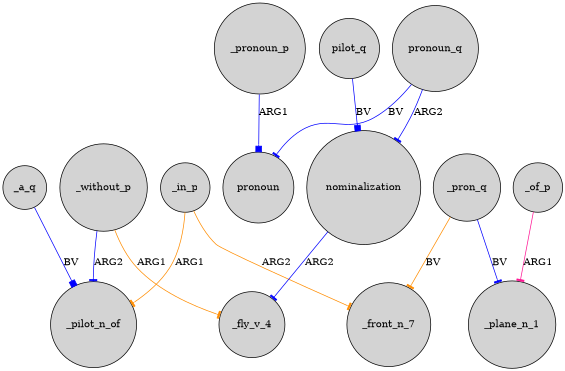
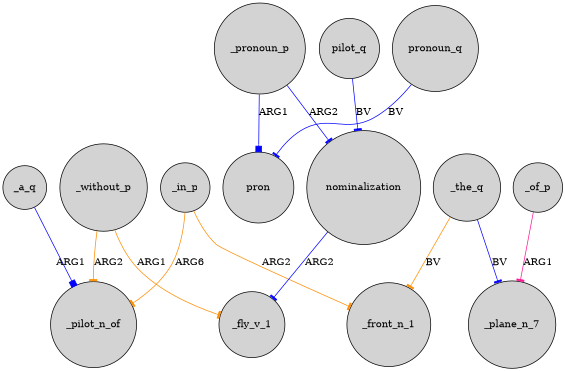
(355, 103) -> (355, 103)
(412, 114) -> (307, 112)
(258, 188) -> (258, 188)
(467, 188) -> (467, 188)
(95, 254) -> (95, 254)
(71, 263) -> (71, 263)
(190, 263) -> (190, 263)
(252, 325) -> (252, 325)
(389, 325) -> (389, 325)
(512, 325) -> (512, 325)
